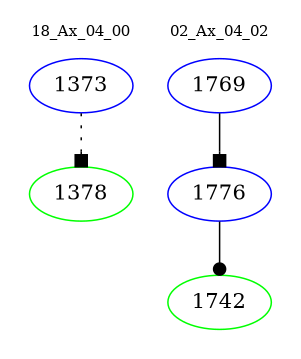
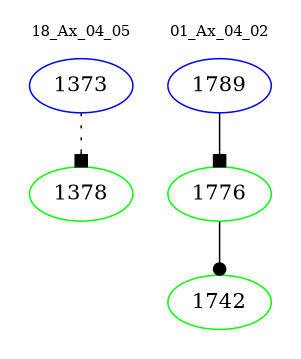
(81, 32) -> (81, 32)
(220, 32) -> (220, 32)
(220, 86) -> (220, 86)
(220, 194) -> (220, 194)
